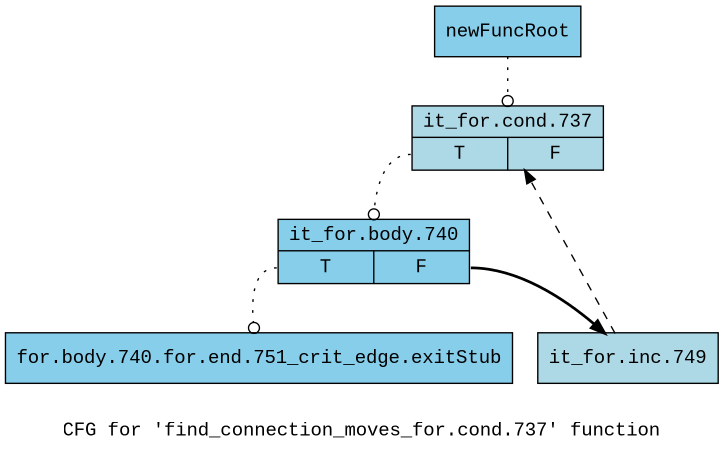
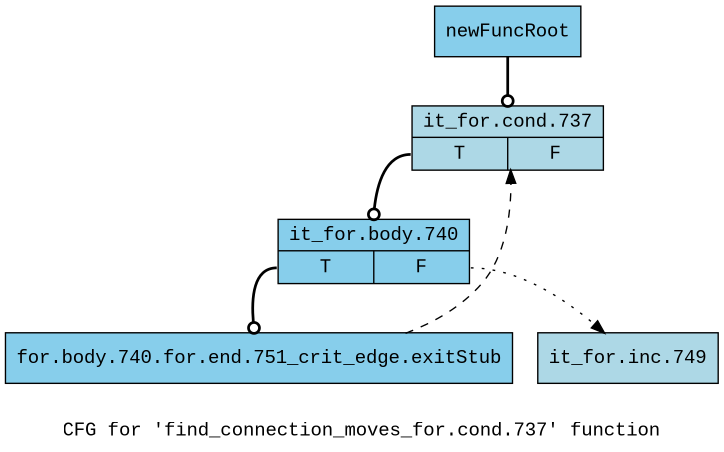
(508, 76) -> (508, 76)
(383, 174) -> (383, 174)
(573, 258) -> (486, 278)
(537, 286) -> (537, 286)
(255, 289) -> (255, 289)
